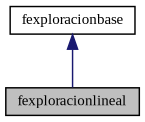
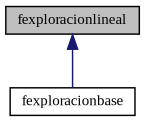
(73, 69) -> (73, 69)
